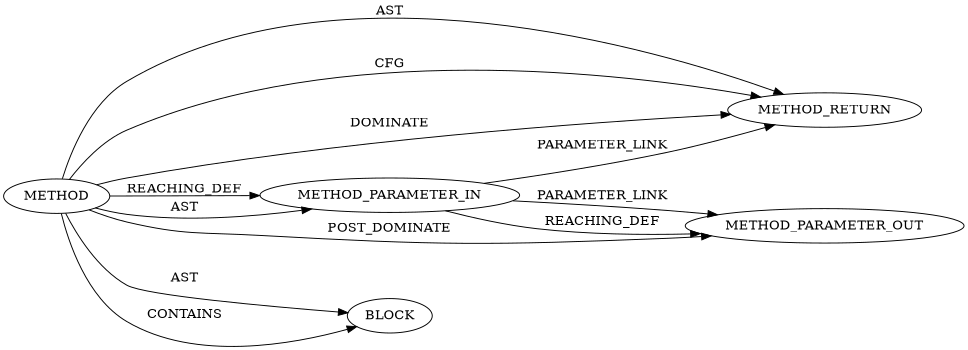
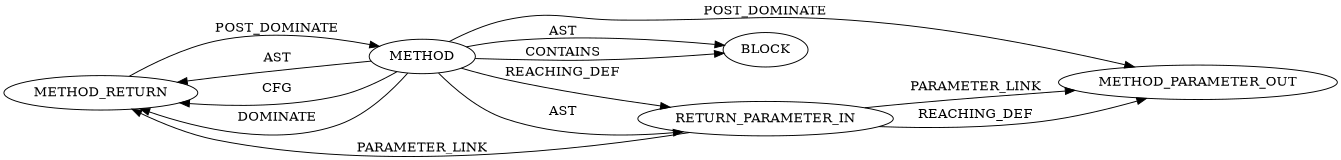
none -> (246, 37)
(390, 195) -> (766, 119)
